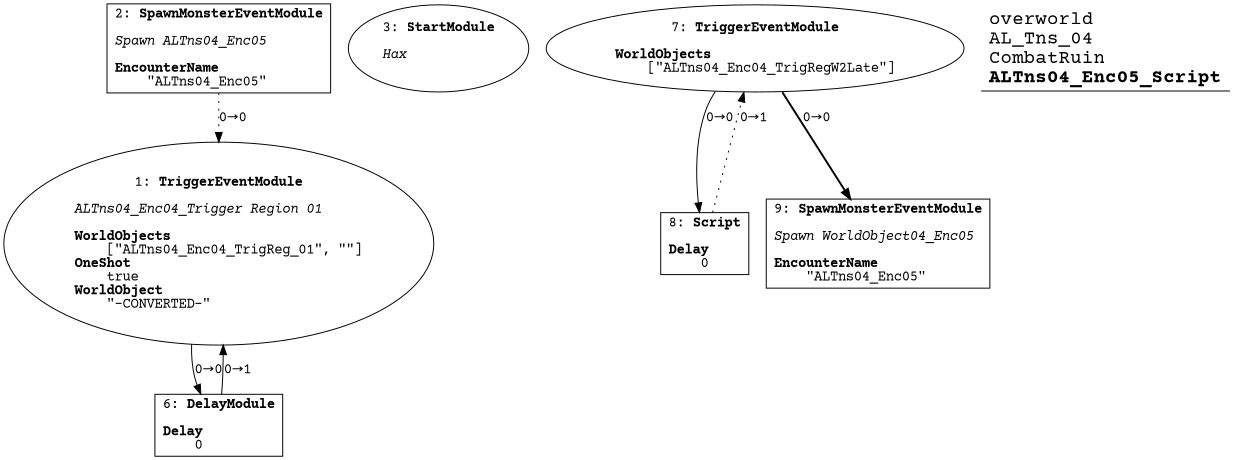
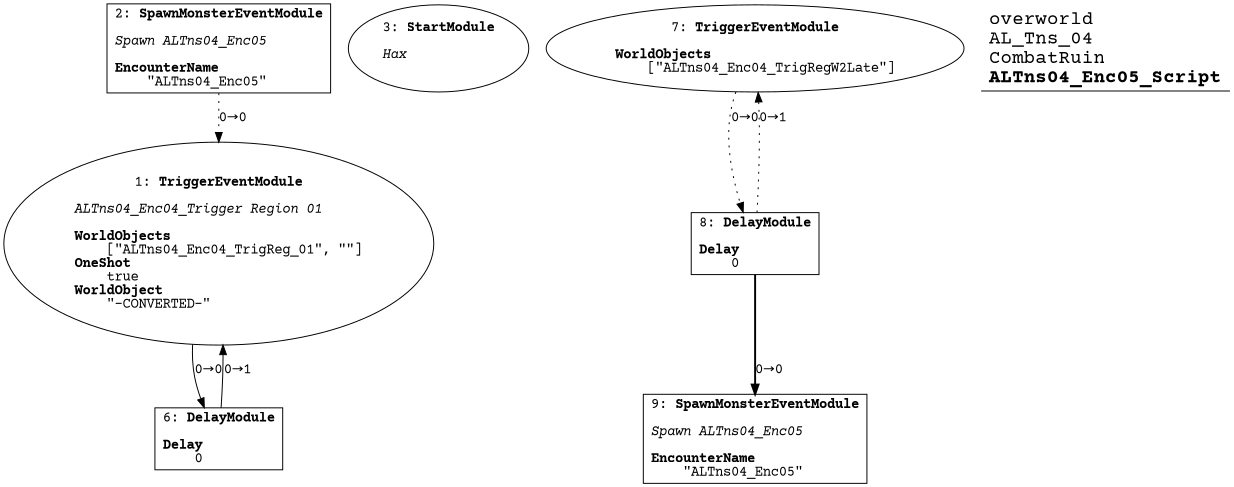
(814, 141) -> (755, 330)
(698, 145) -> (729, 148)
(717, 222) -> (767, 222)
(874, 236) -> (727, 431)
